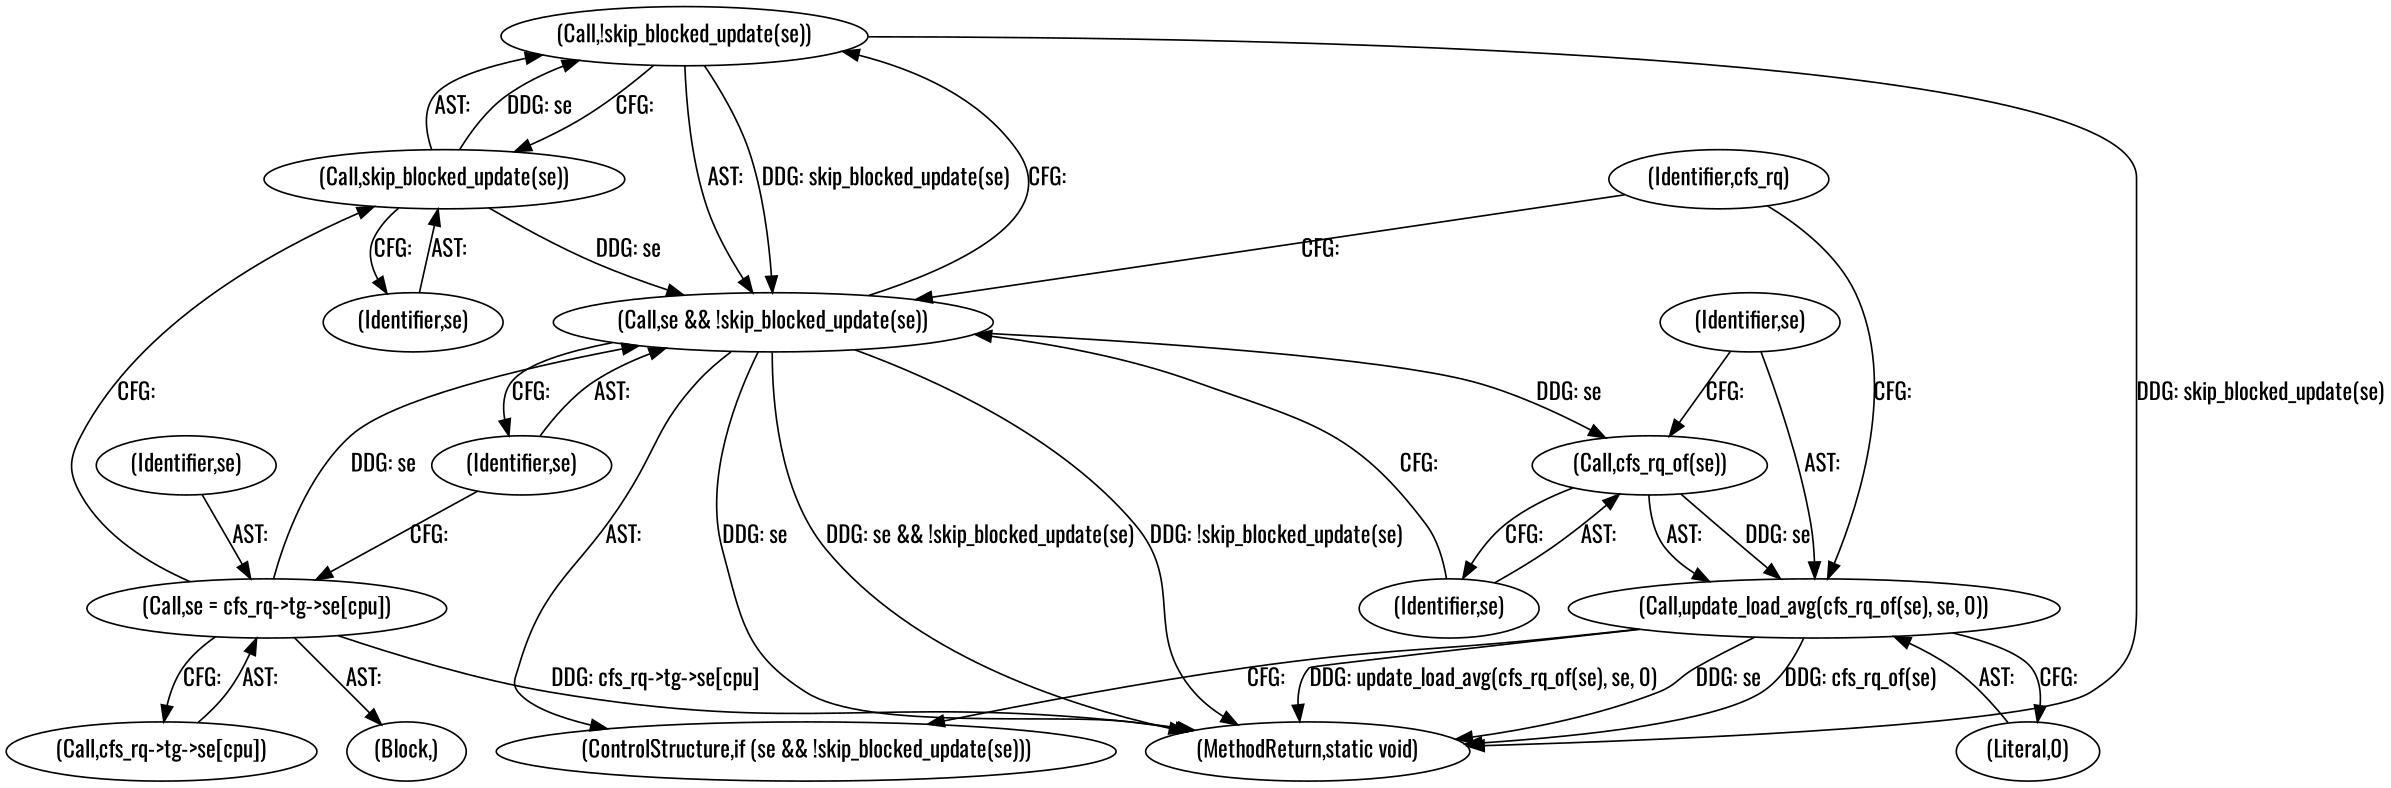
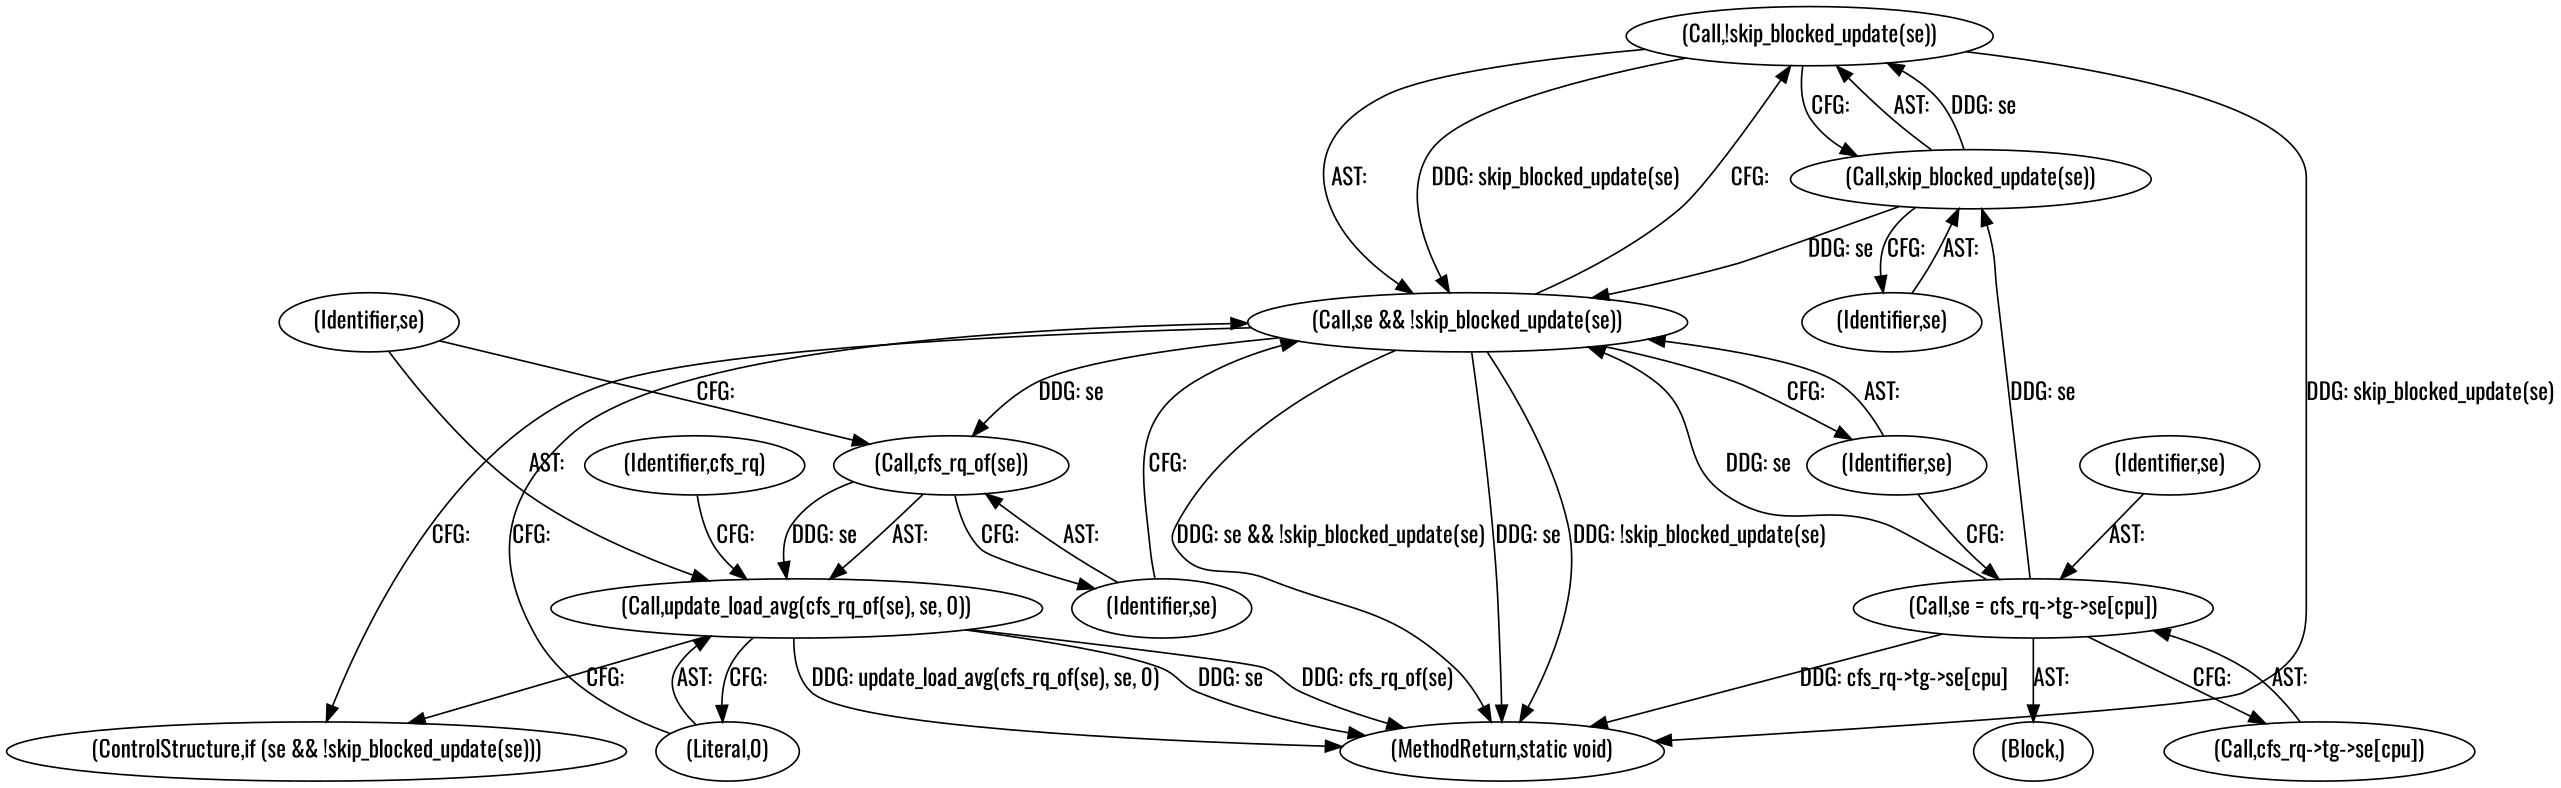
(1278, 246) -> (699, 378)
(139, 394) -> (2043, 394)
(626, 537) -> (454, 537)
